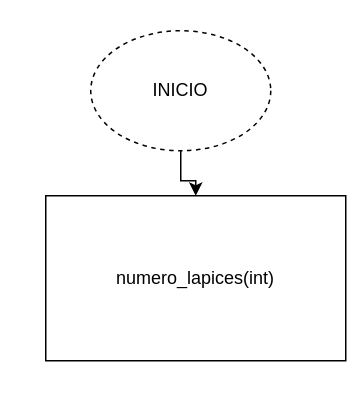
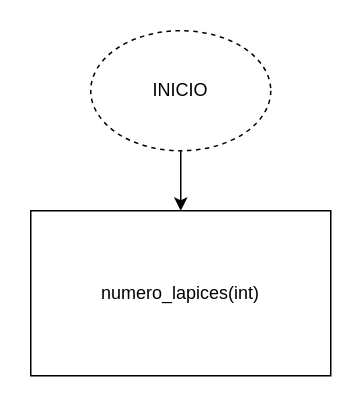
(196, 278) -> (181, 293)
